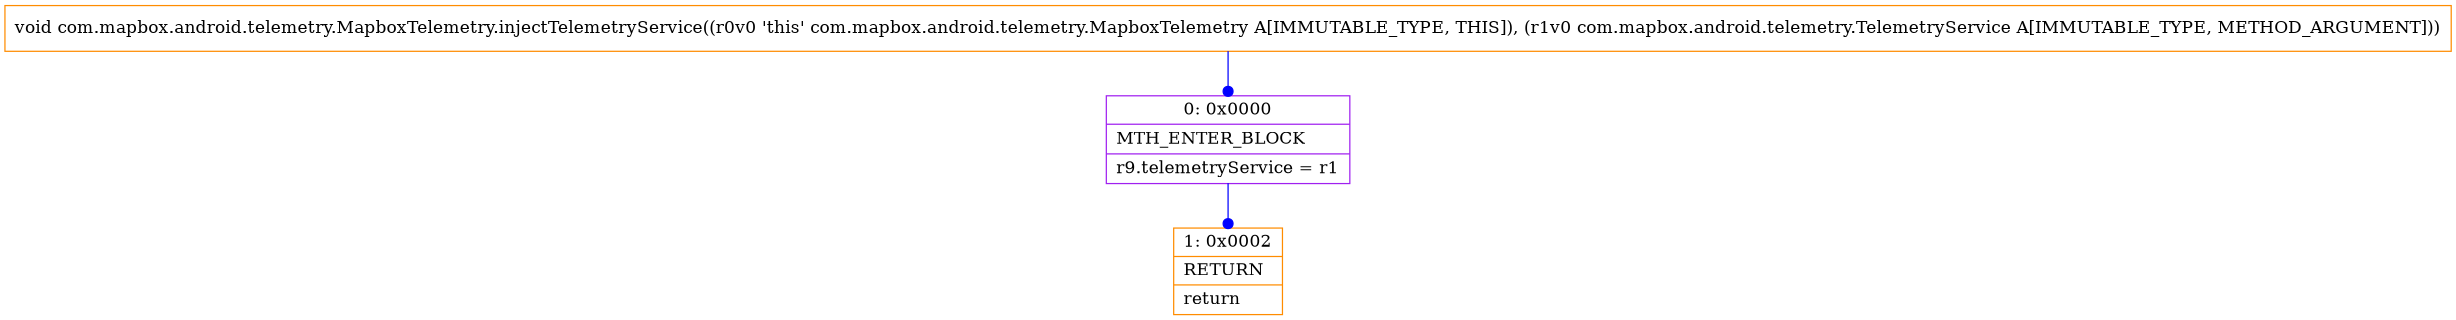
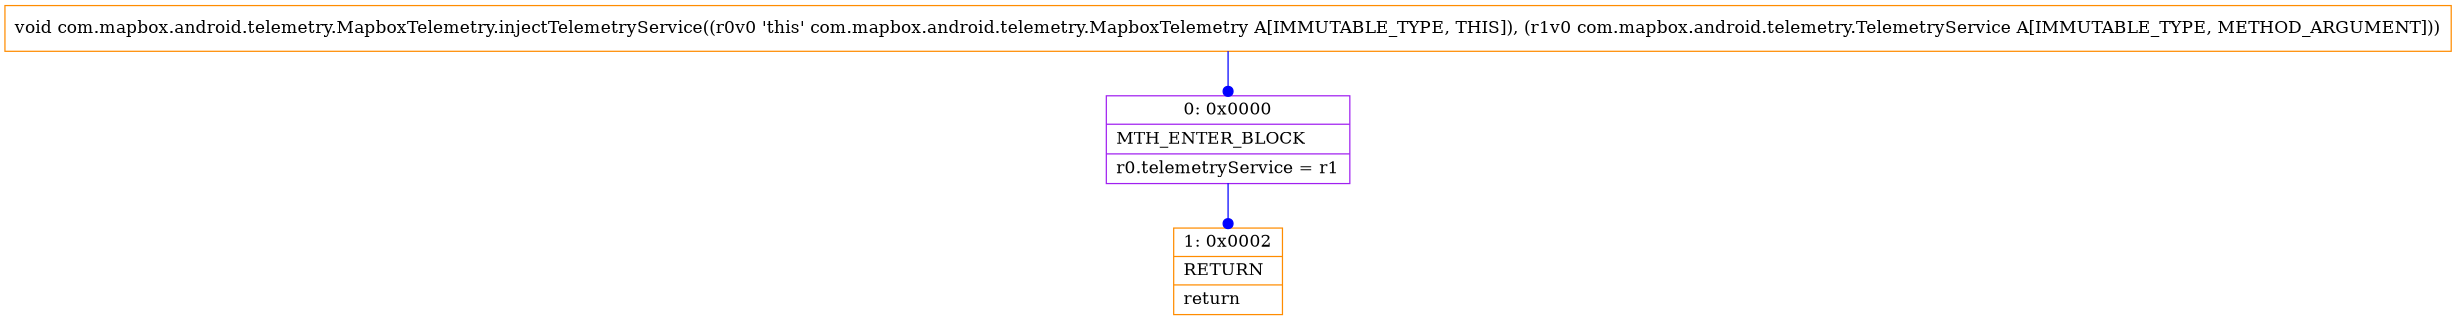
(1228, 168) -> (1228, 168)
